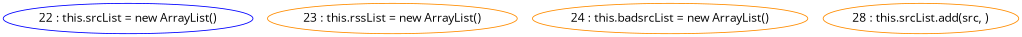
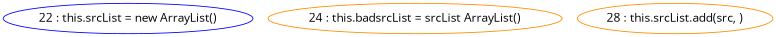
(392, 19) -> none
(670, 19) -> (415, 19)
